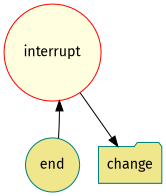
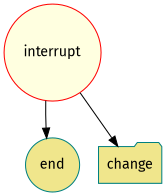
(59, 125) -> (46, 114)
